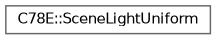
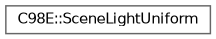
(108, 20) -> (108, 20)
